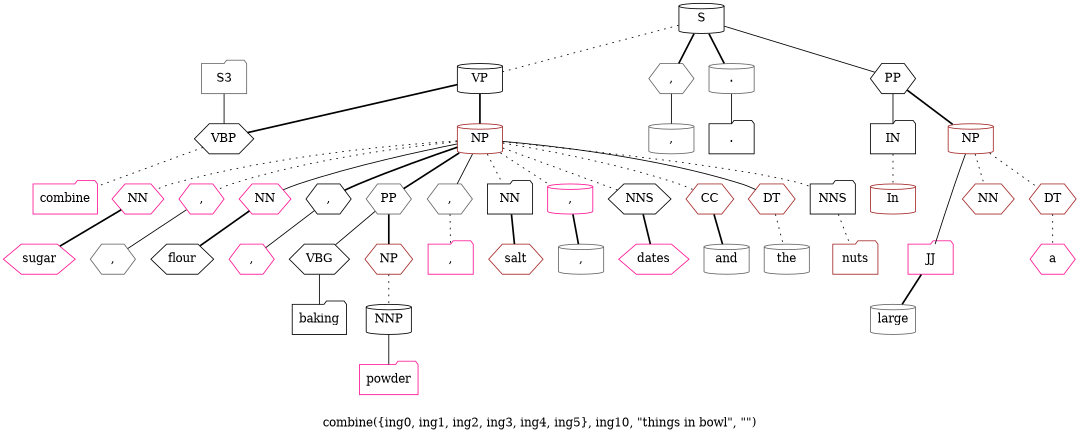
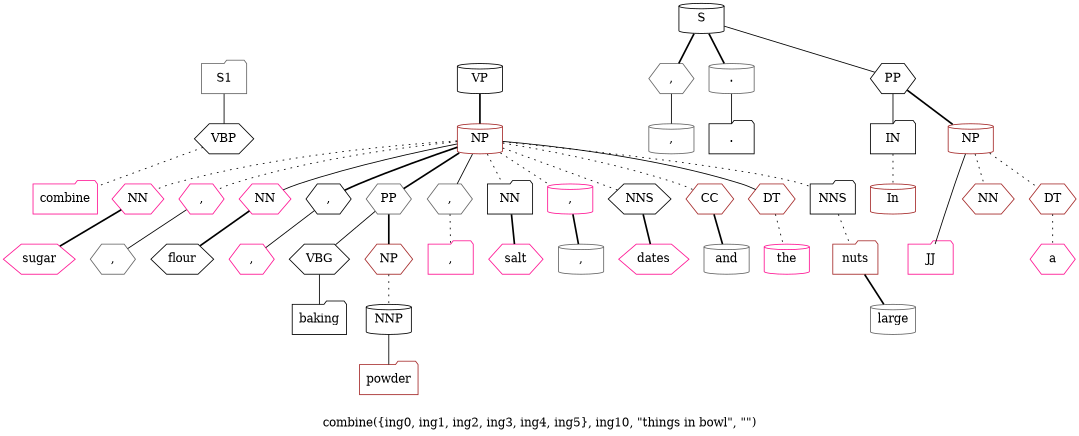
(591, 49) -> none
(224, 79) -> (224, 79)
(352, 109) -> none
(516, 259) -> (516, 259)
(787, 259) -> (787, 259)
(912, 289) -> (874, 289)
(389, 380) -> (389, 380)
